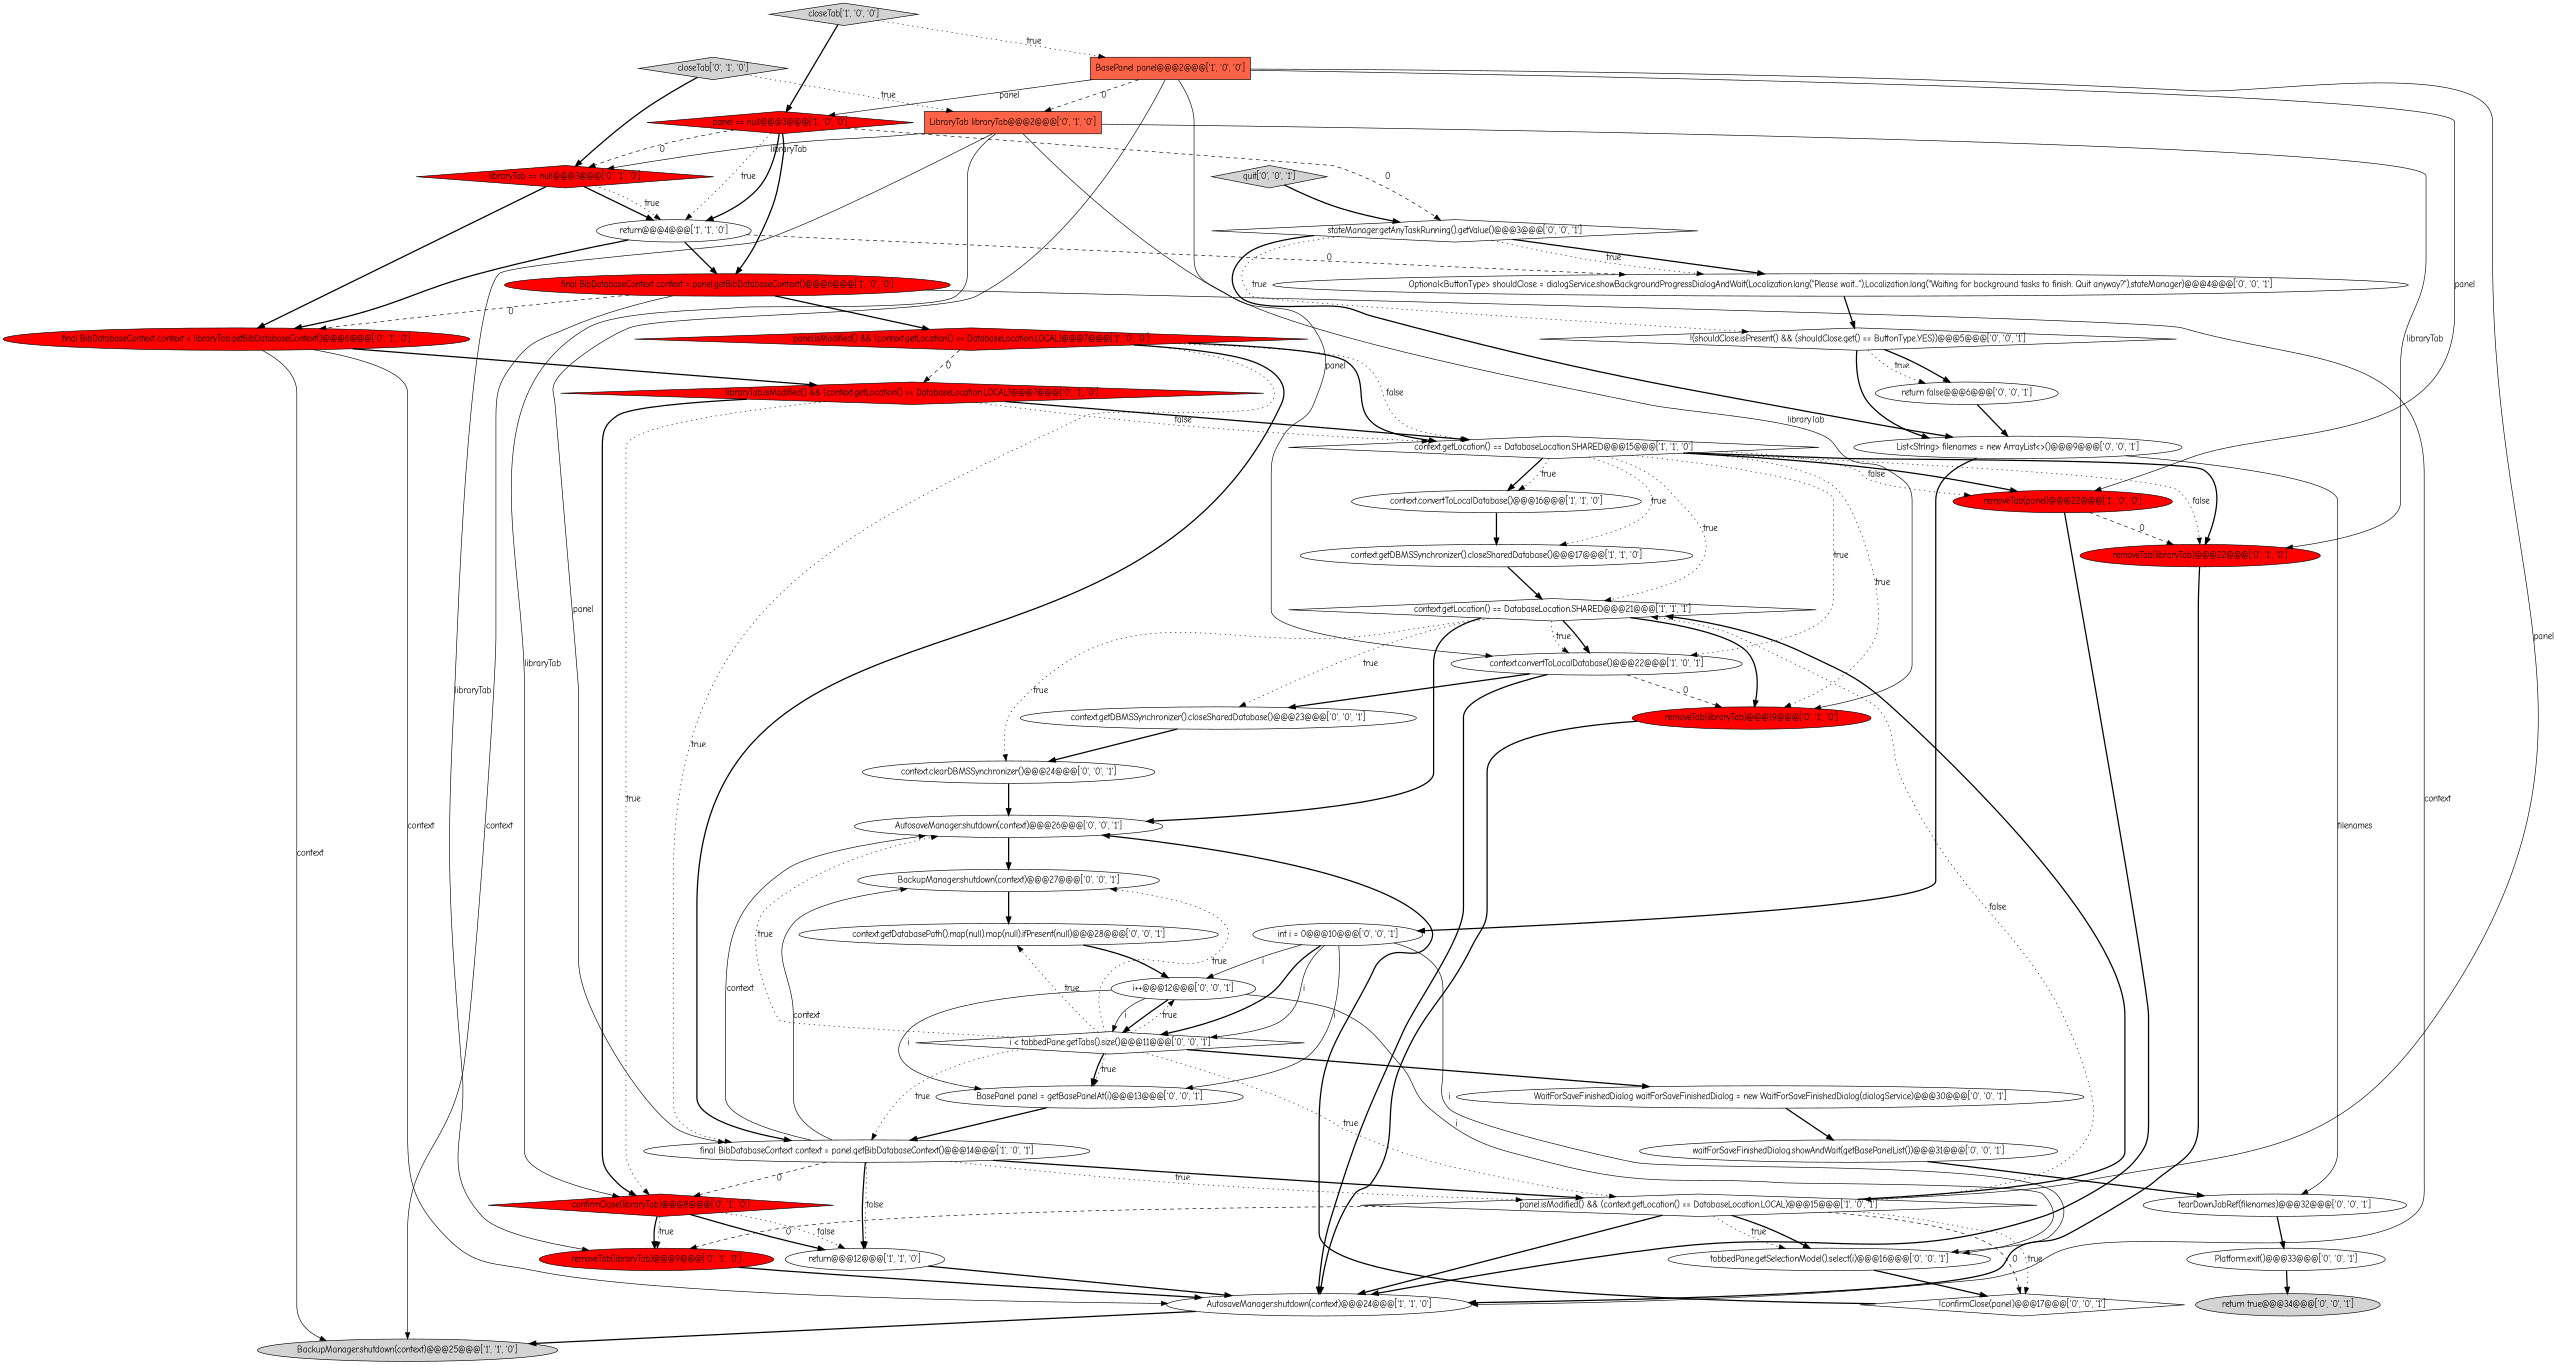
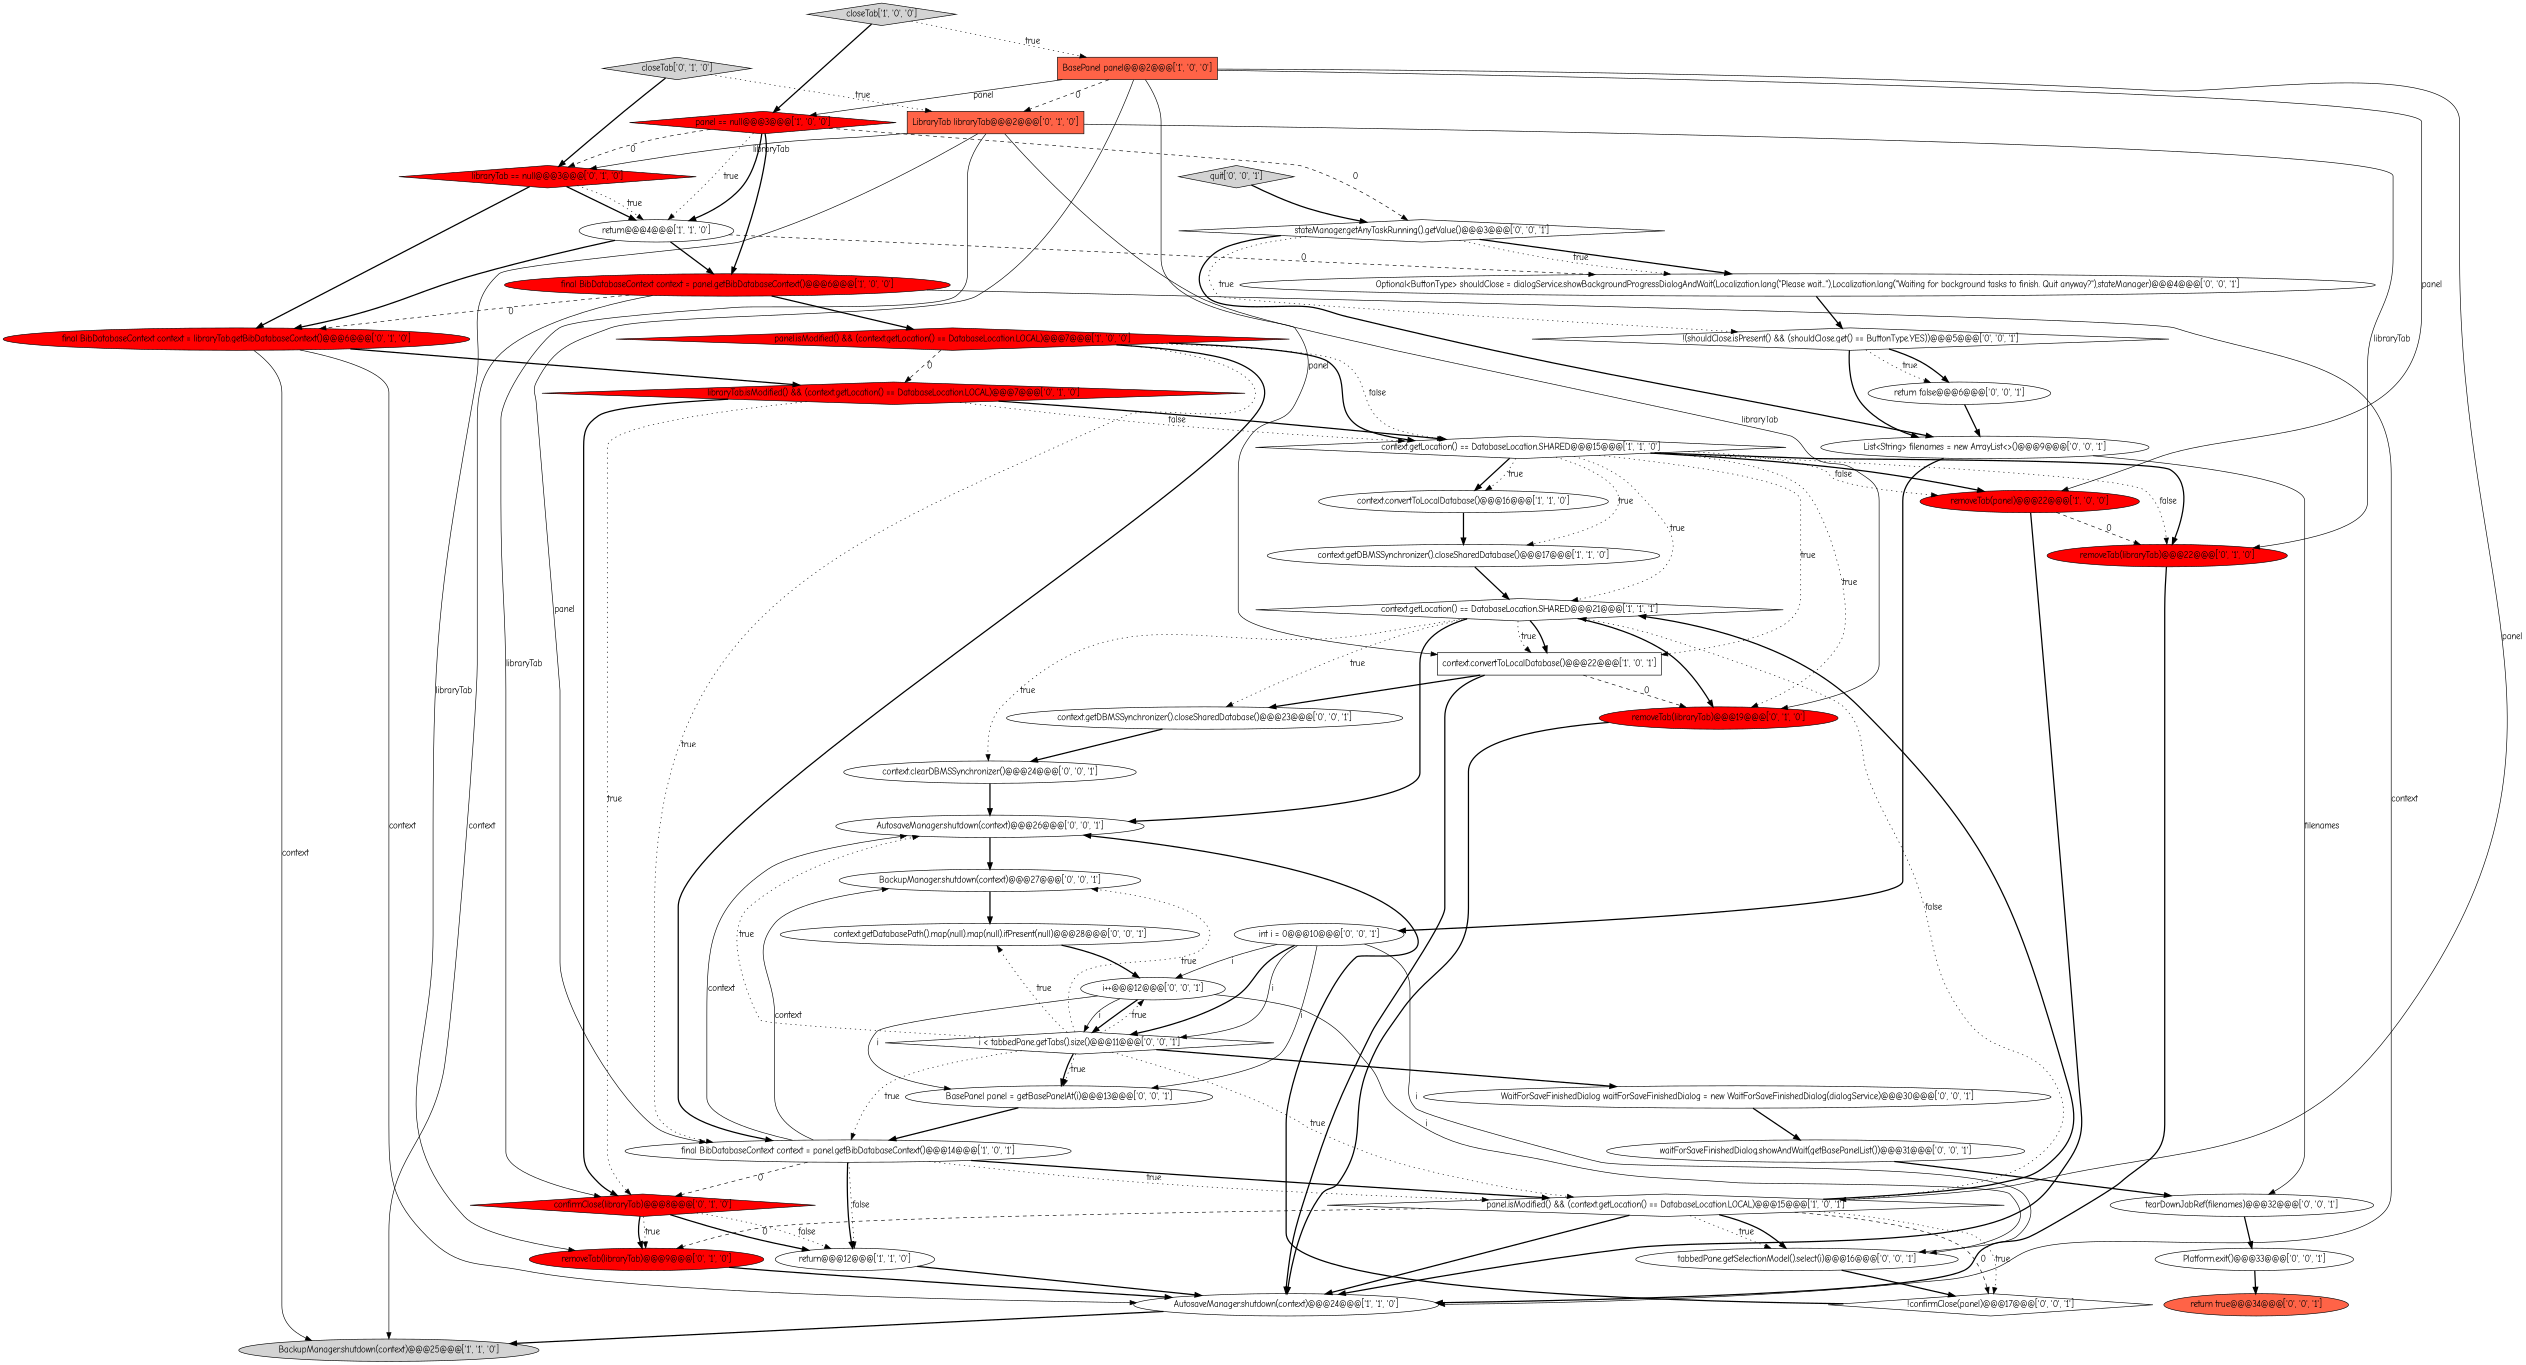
(1597, 664) -> (1549, 664)
(2288, 1305) -> (2256, 1305)
